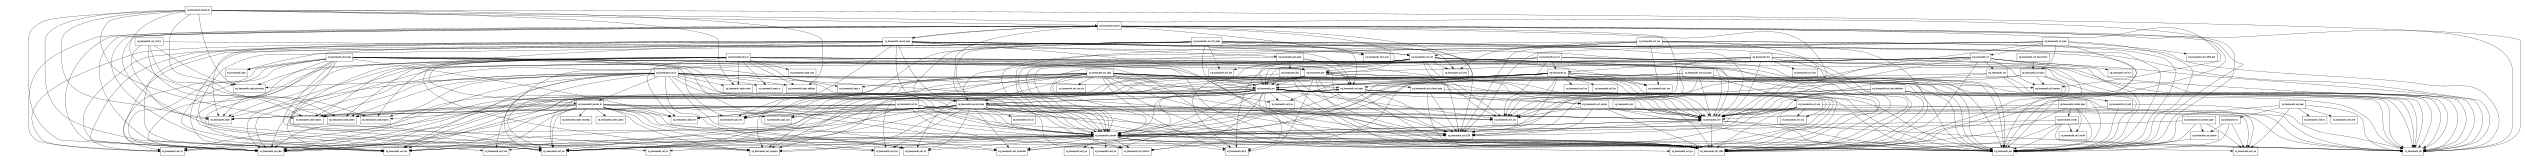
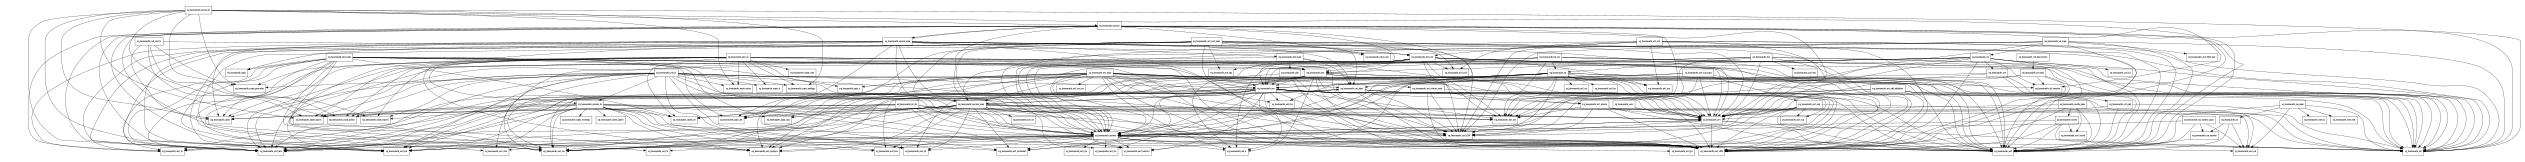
(2053, 58) -> (2355, 51)
